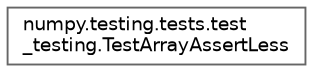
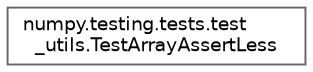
(157, 36) -> (157, 36)
